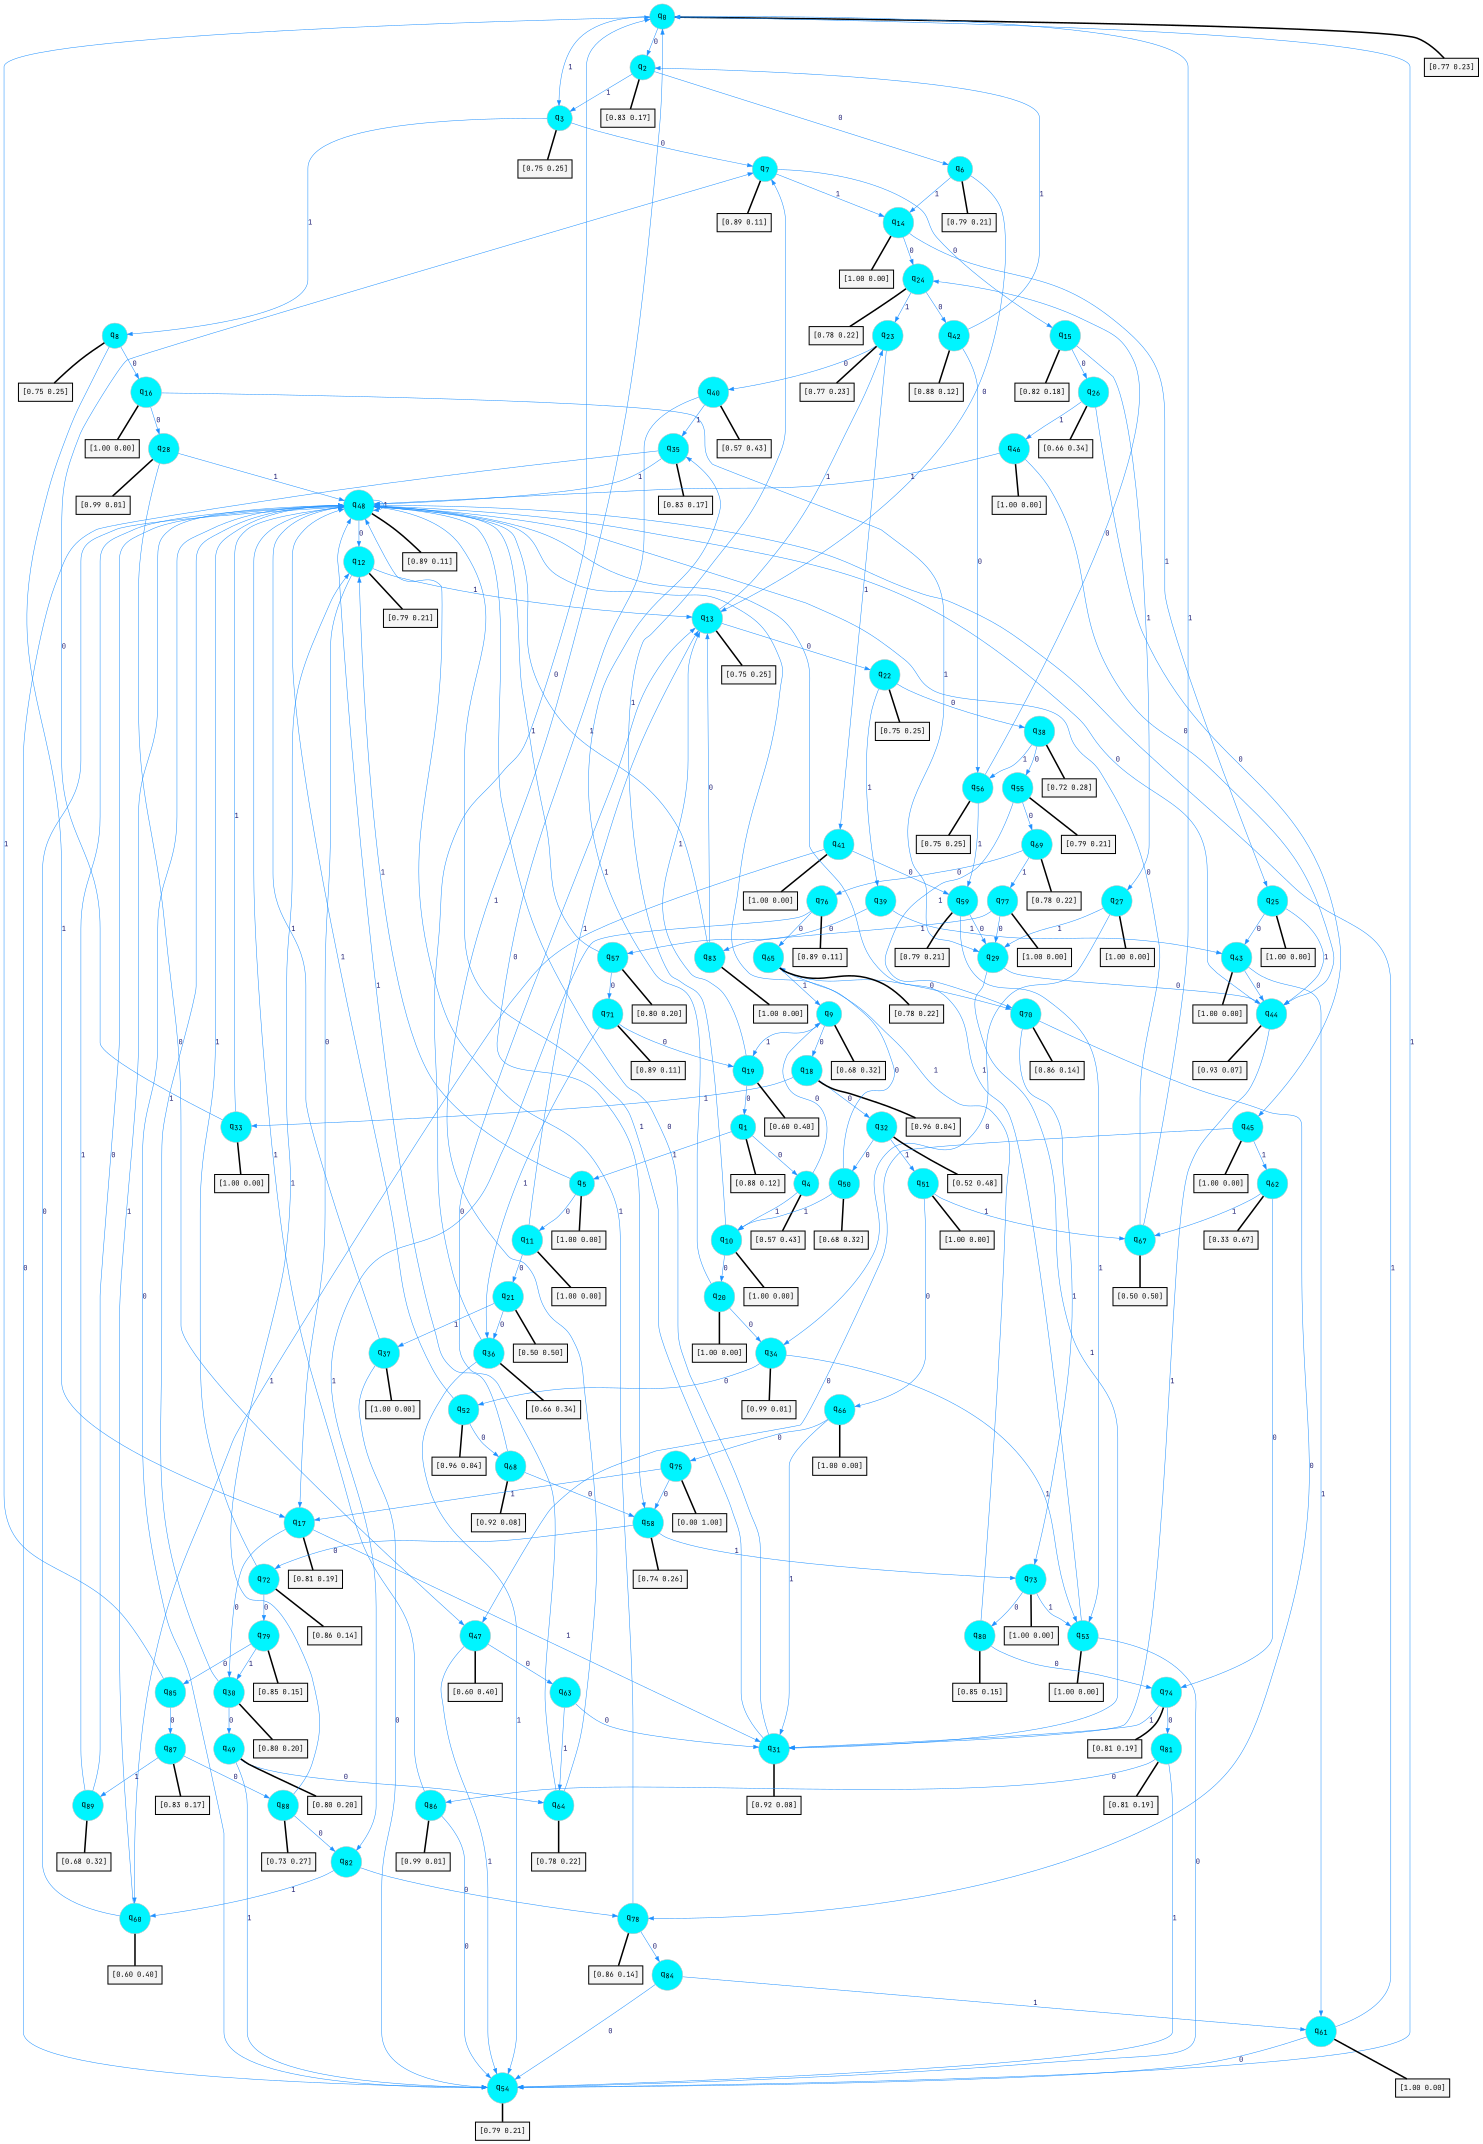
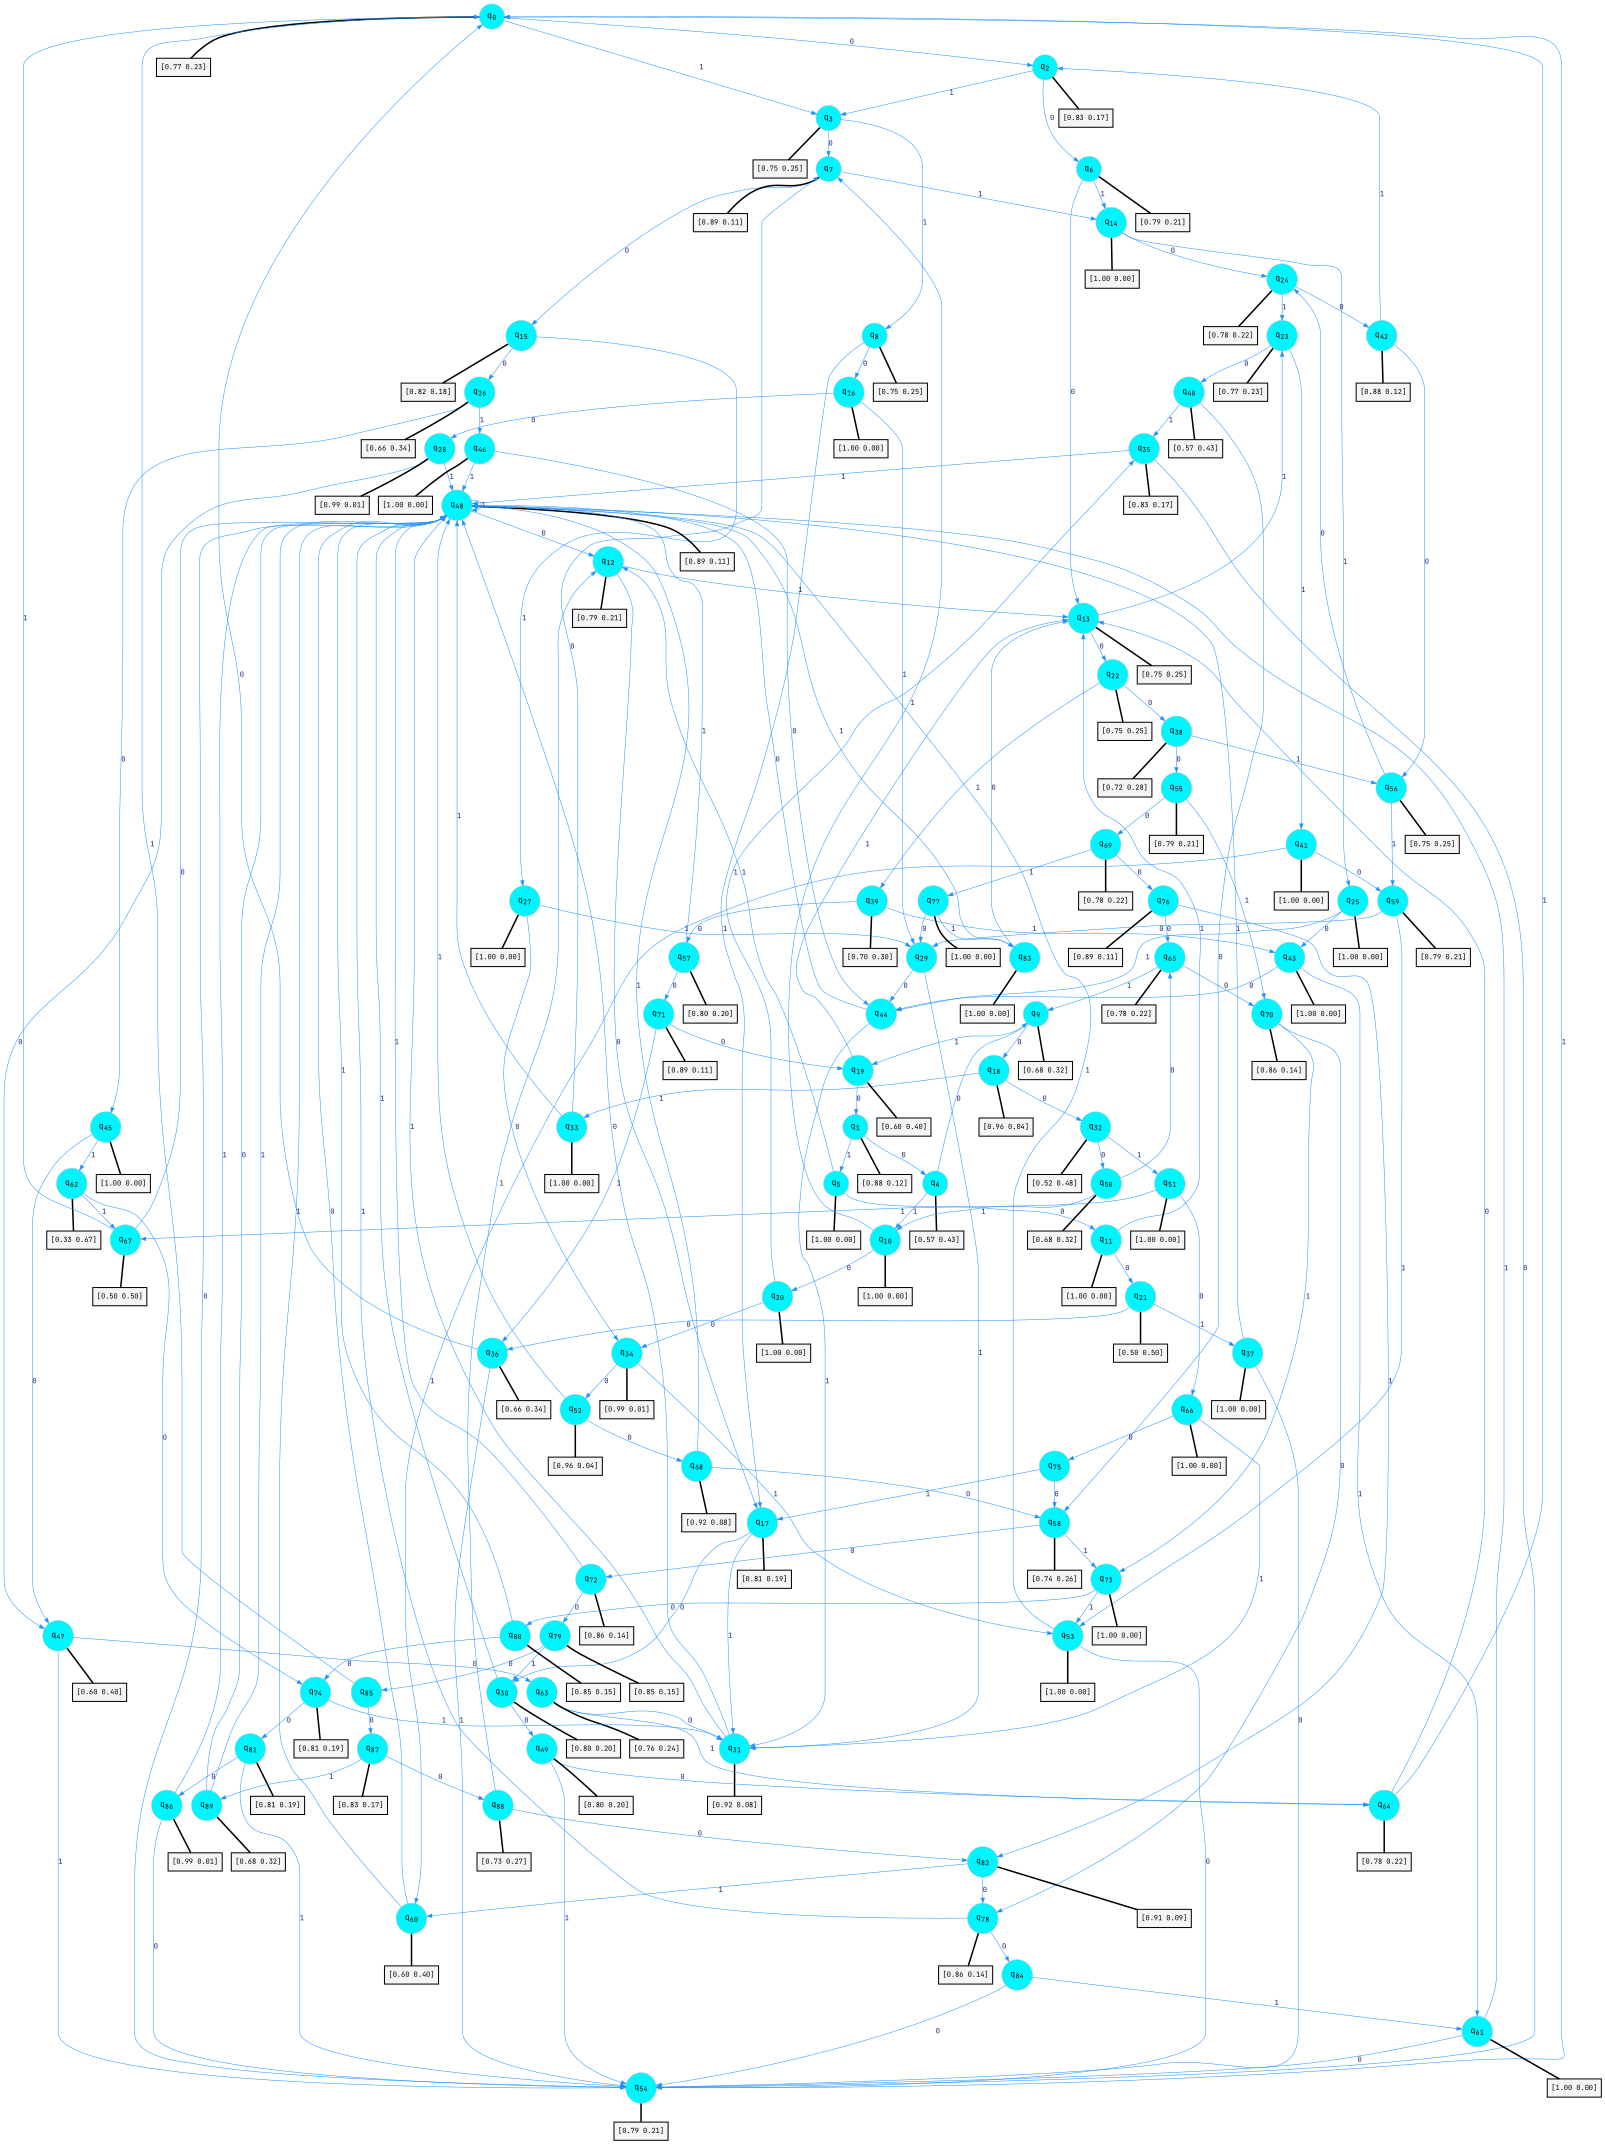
none -> (870, 958)
(1220, 1071) -> none
(700, 1523) -> none
none -> (657, 1749)
none -> (1164, 1918)
